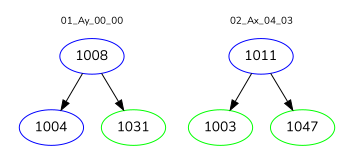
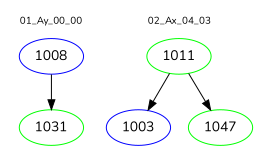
(261, 56) -> (179, 56)
(51, 128) -> none
(221, 128) -> (138, 128)
